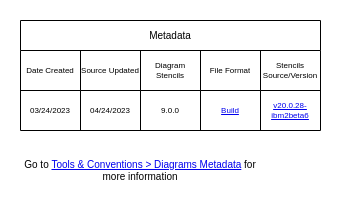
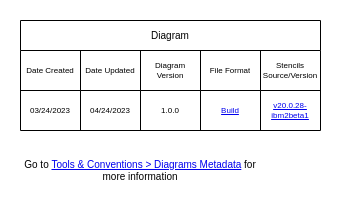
(171, 36) -> (171, 36)
(111, 71) -> (111, 71)
(171, 71) -> (171, 71)
(171, 111) -> (171, 111)
(291, 111) -> (291, 111)
